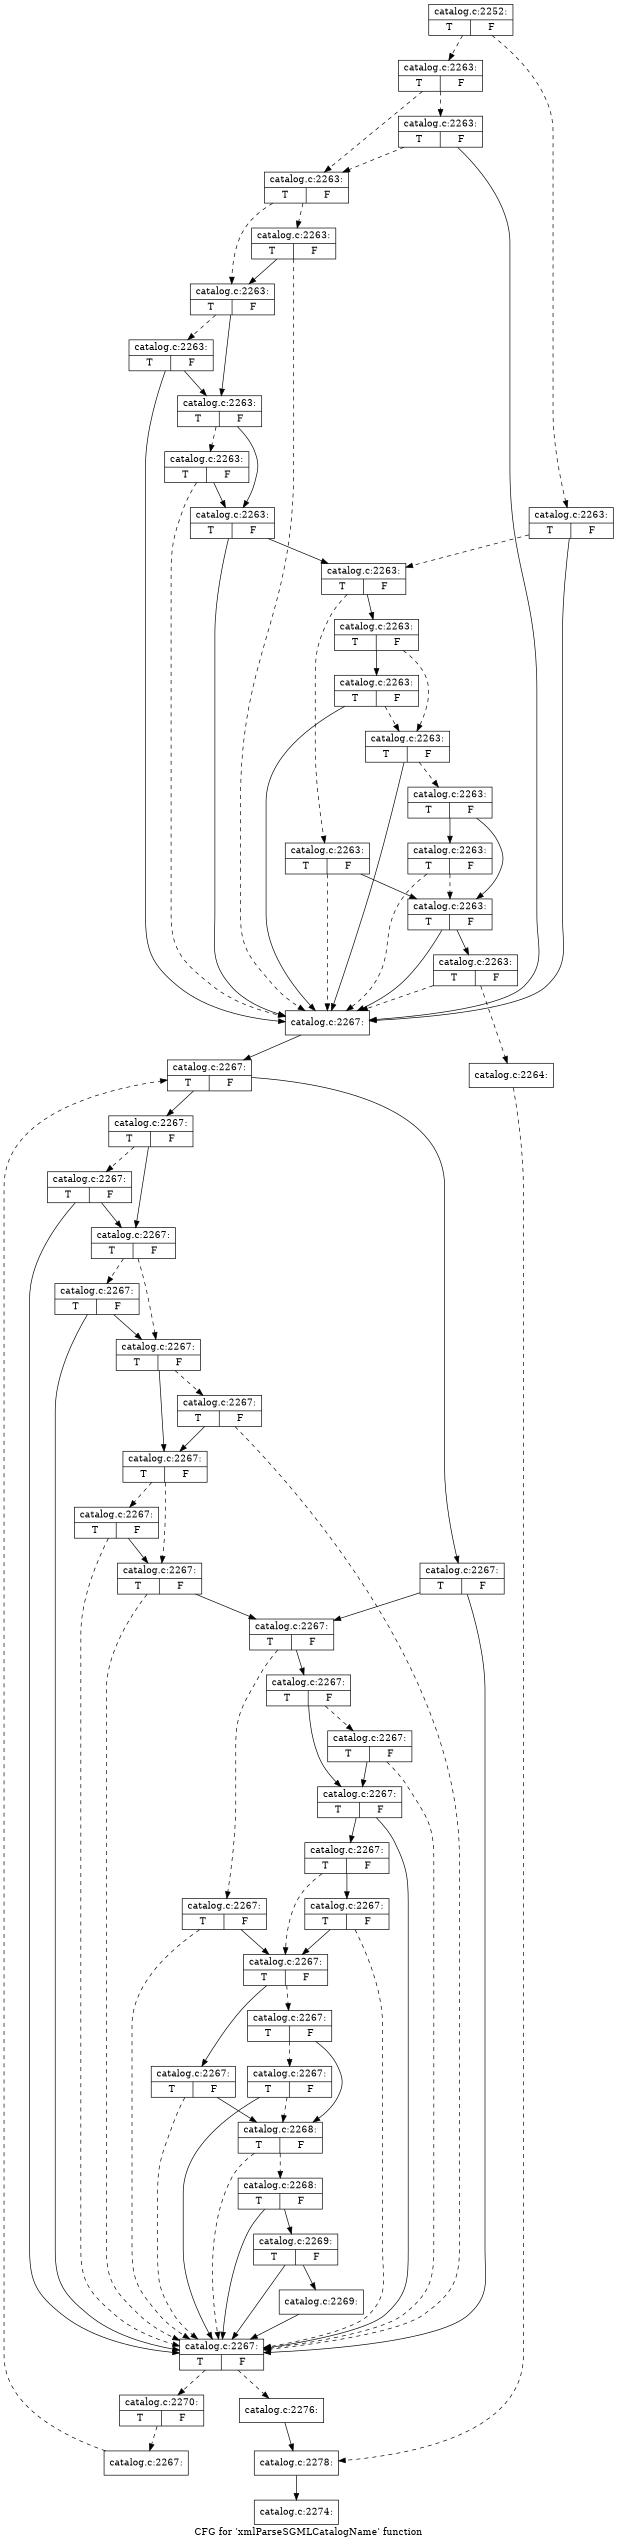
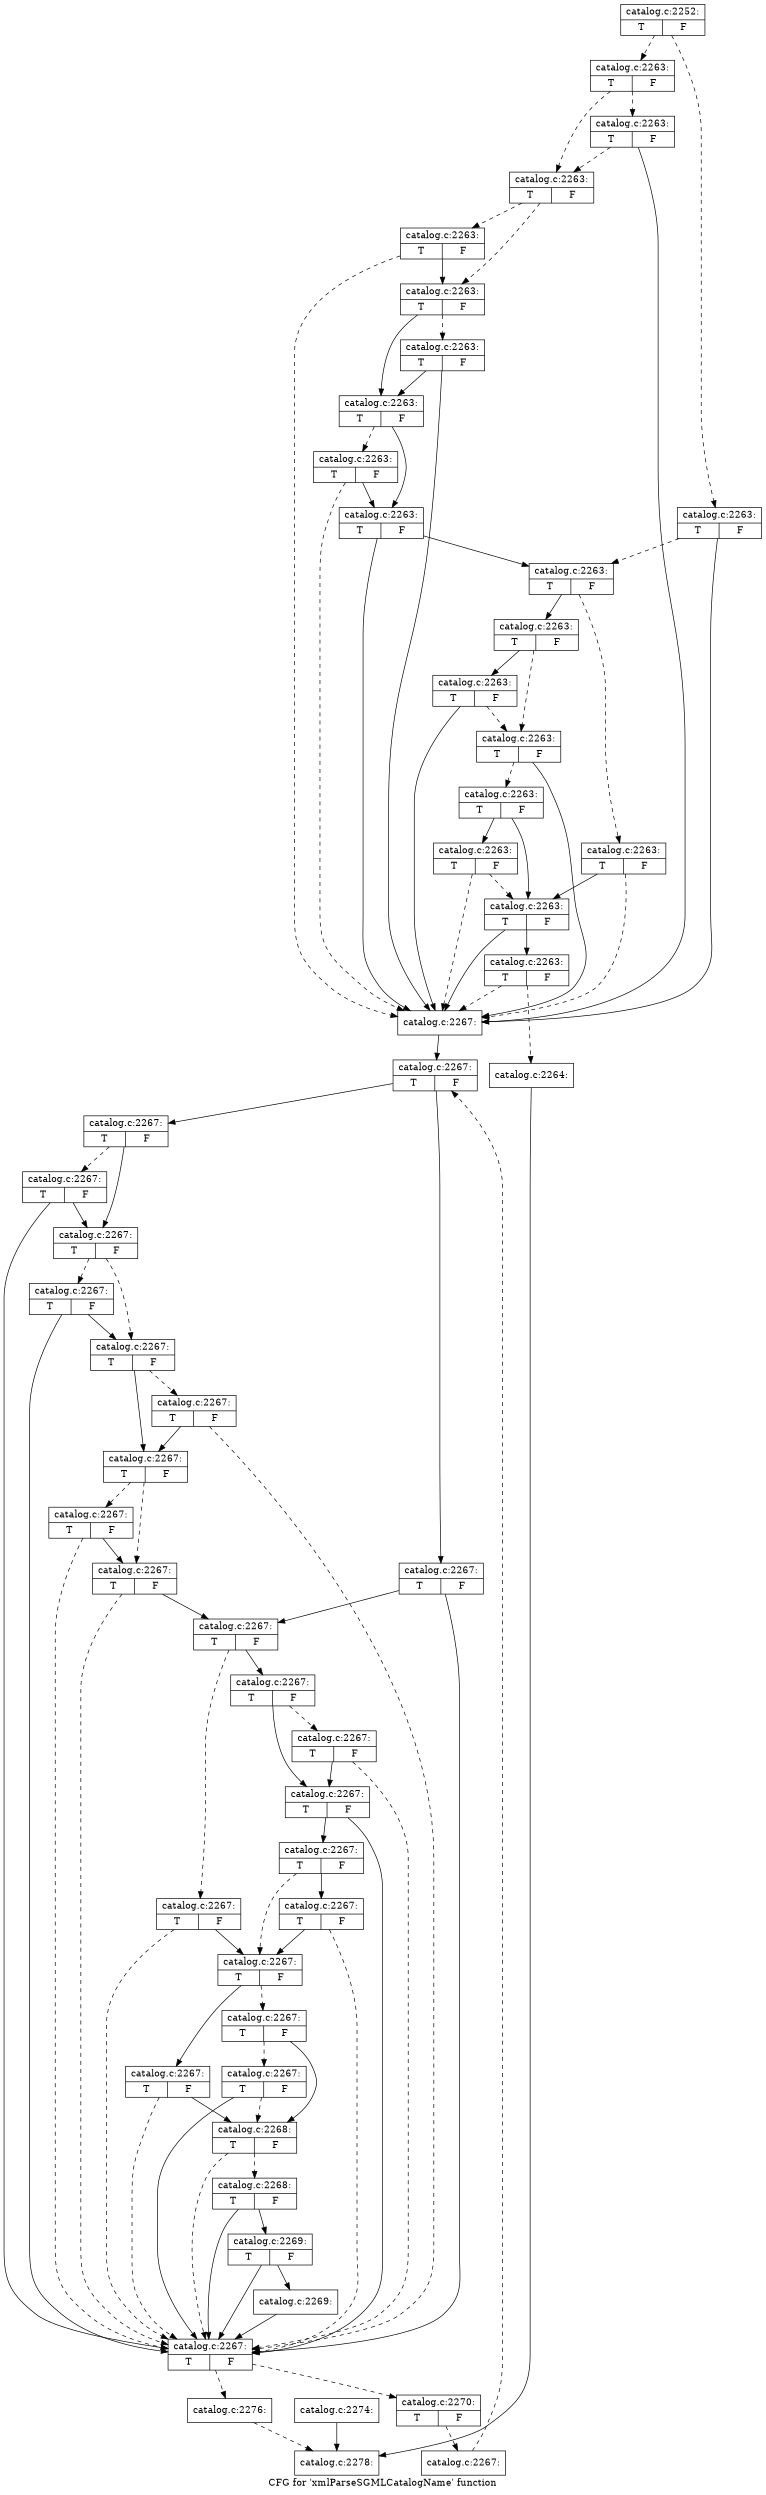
(523, 1834) -> (530, 1818)
(288, 2434) -> (280, 2435)
(296, 2484) -> (337, 2433)
